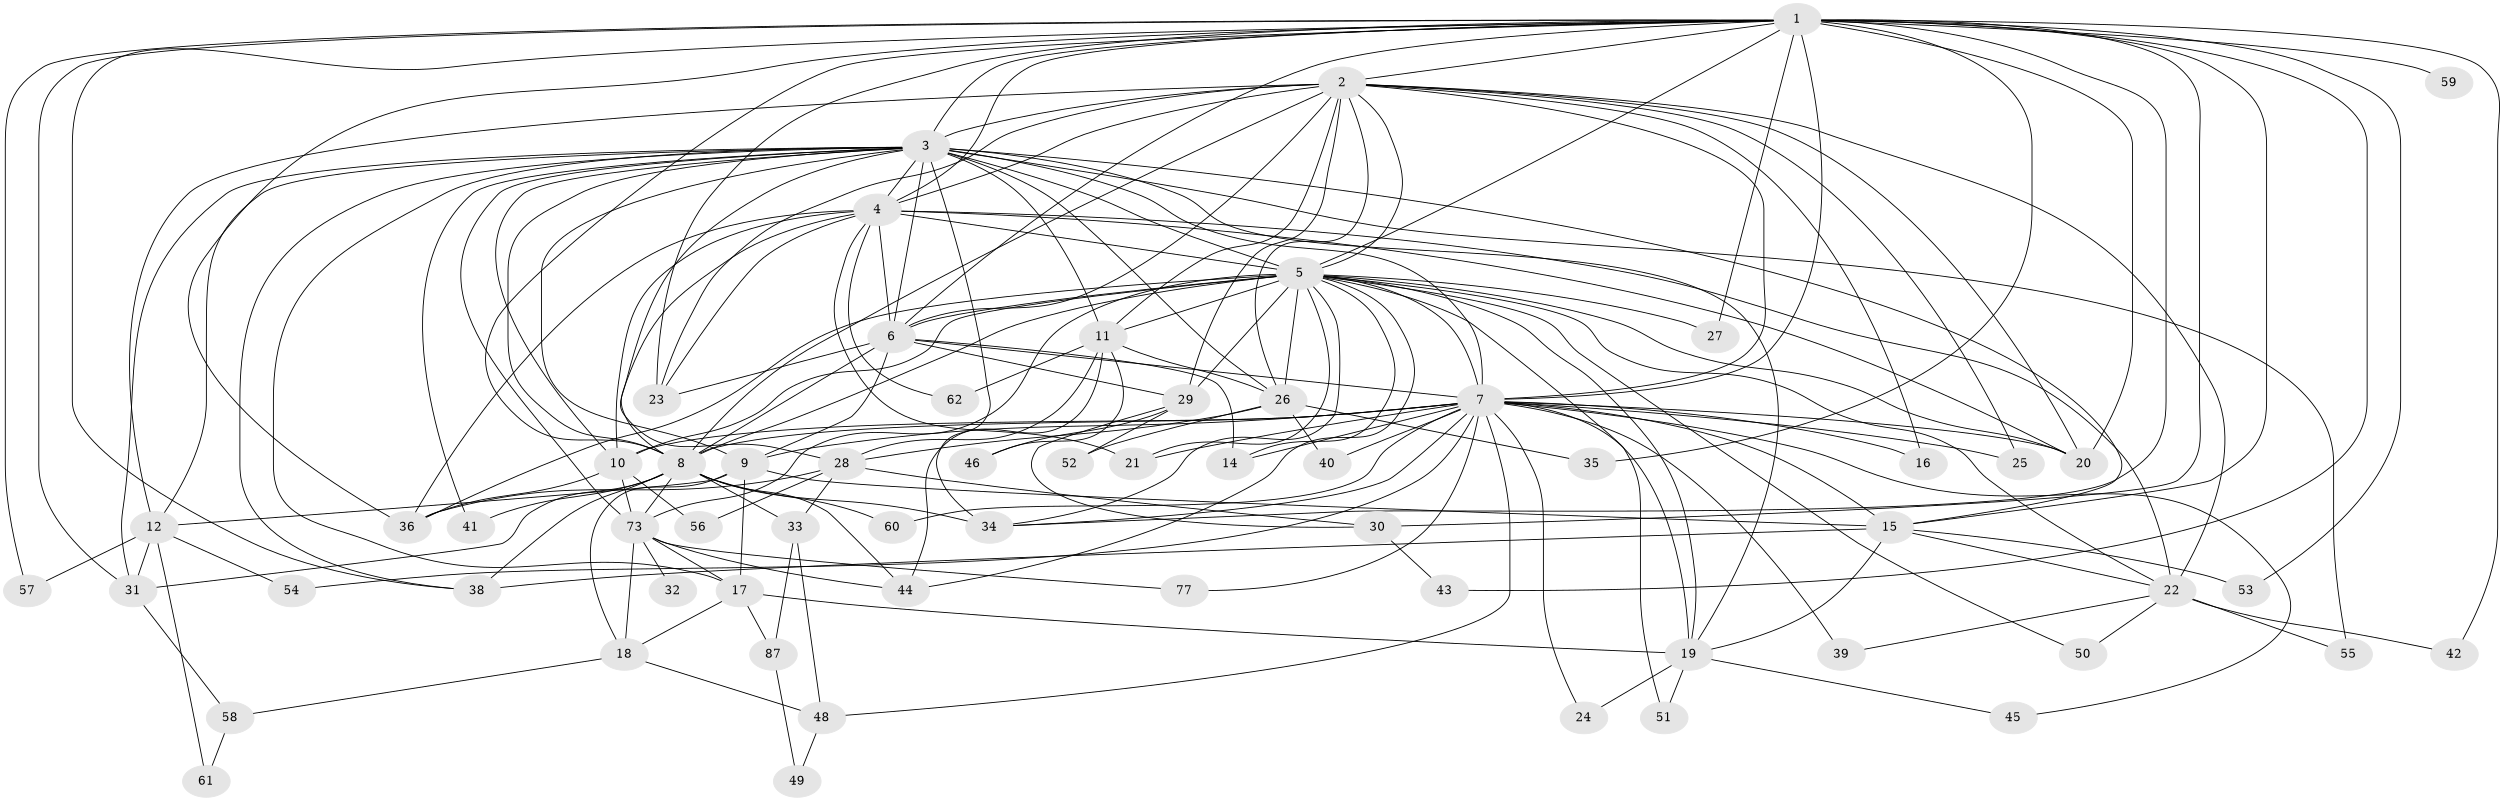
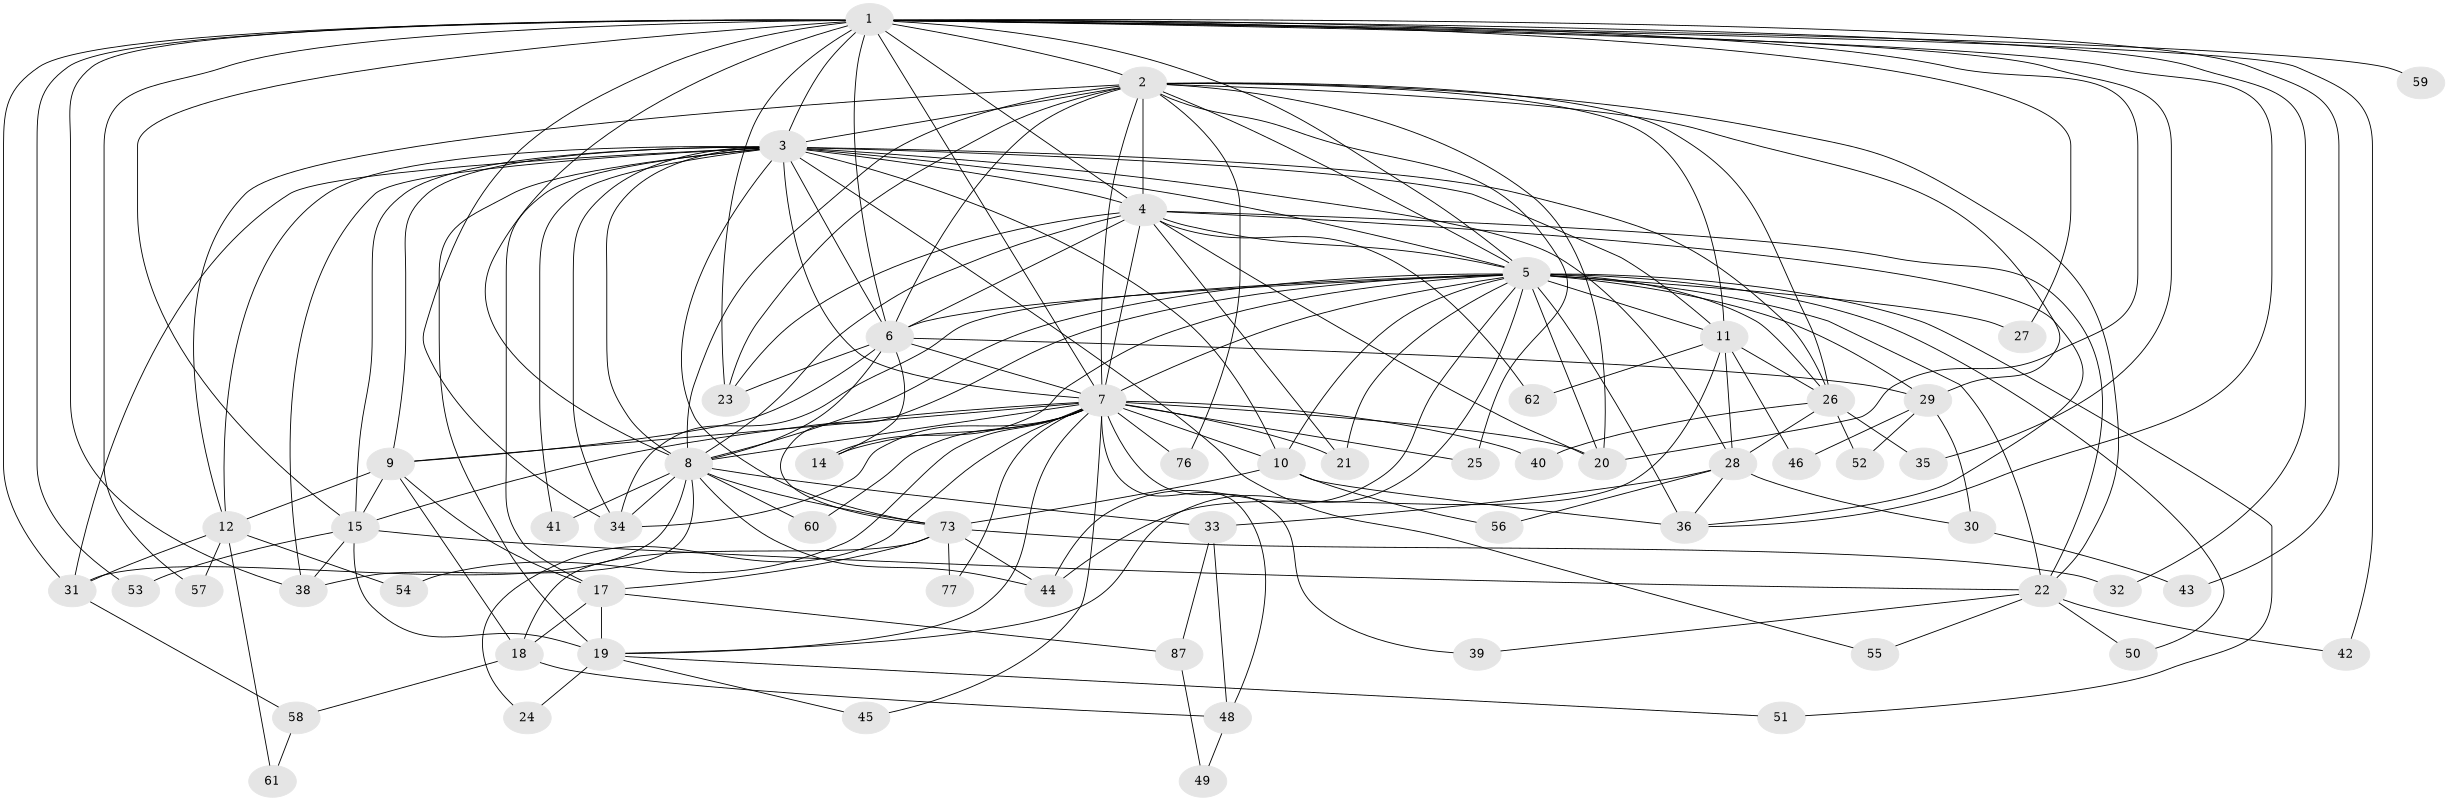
(655, 281) -> (1121, 313)
(1924, 464) -> (1184, 464)
(2183, 476) -> (2170, 63)
